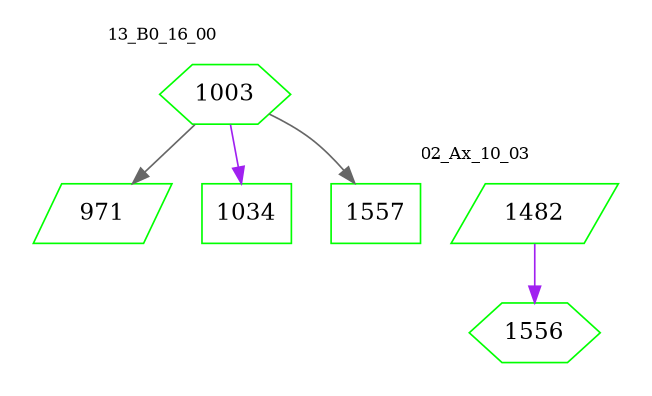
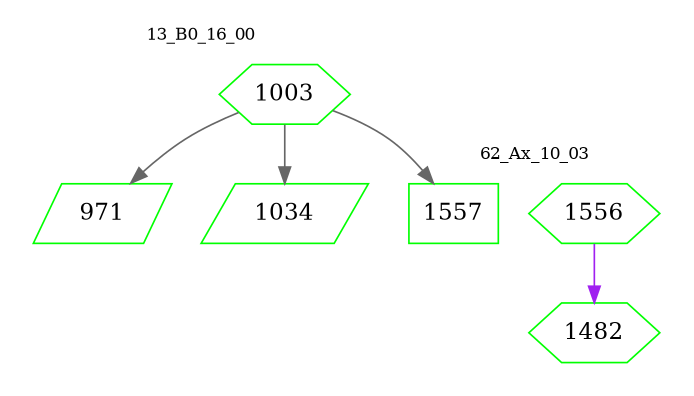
(234, 146) -> (285, 146)
(475, 155) -> (535, 155)
(247, 214) -> (285, 214)
(535, 214) -> (594, 333)
(535, 265) -> (594, 265)
